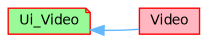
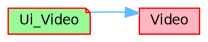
(122, 30) -> (108, 12)
